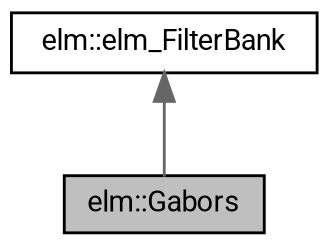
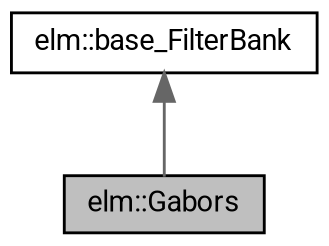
(164, 43) -> (164, 43)
